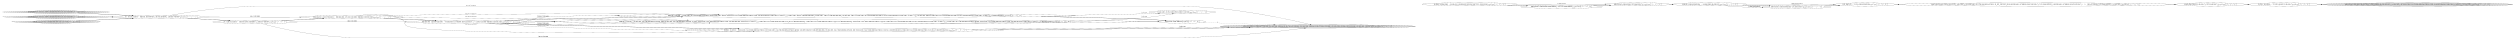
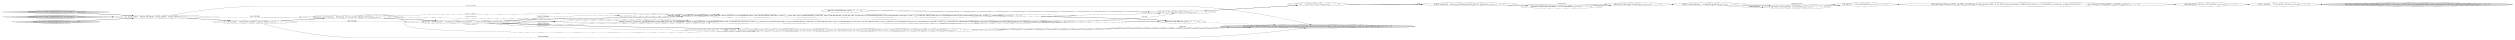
none -> (1318, 4)
none -> (845, 11)
